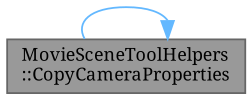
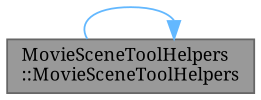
(126, 66) -> (131, 66)
